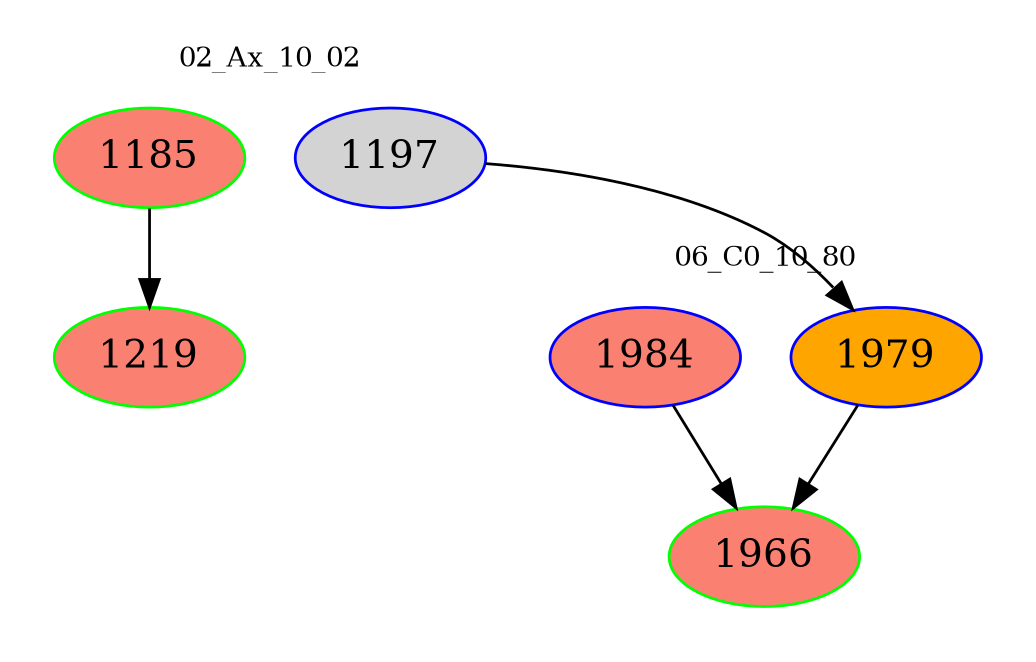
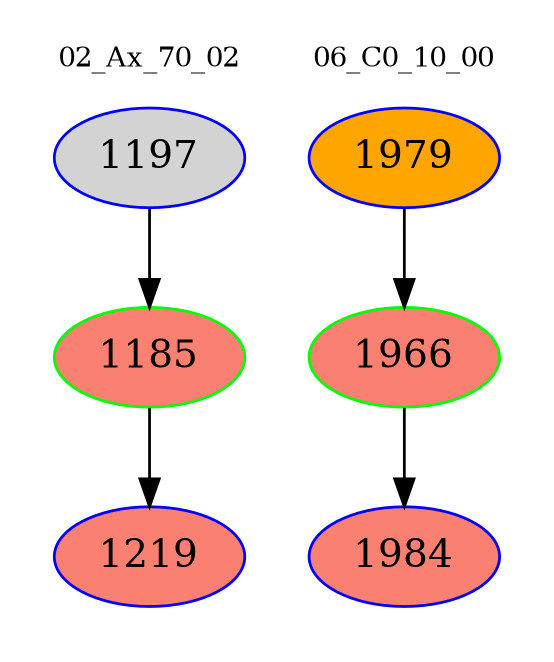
(270, 60) -> (150, 60)
(671, 196) -> (150, 244)
(766, 259) -> (404, 60)
(150, 357) -> (150, 557)
(697, 444) -> (404, 443)
